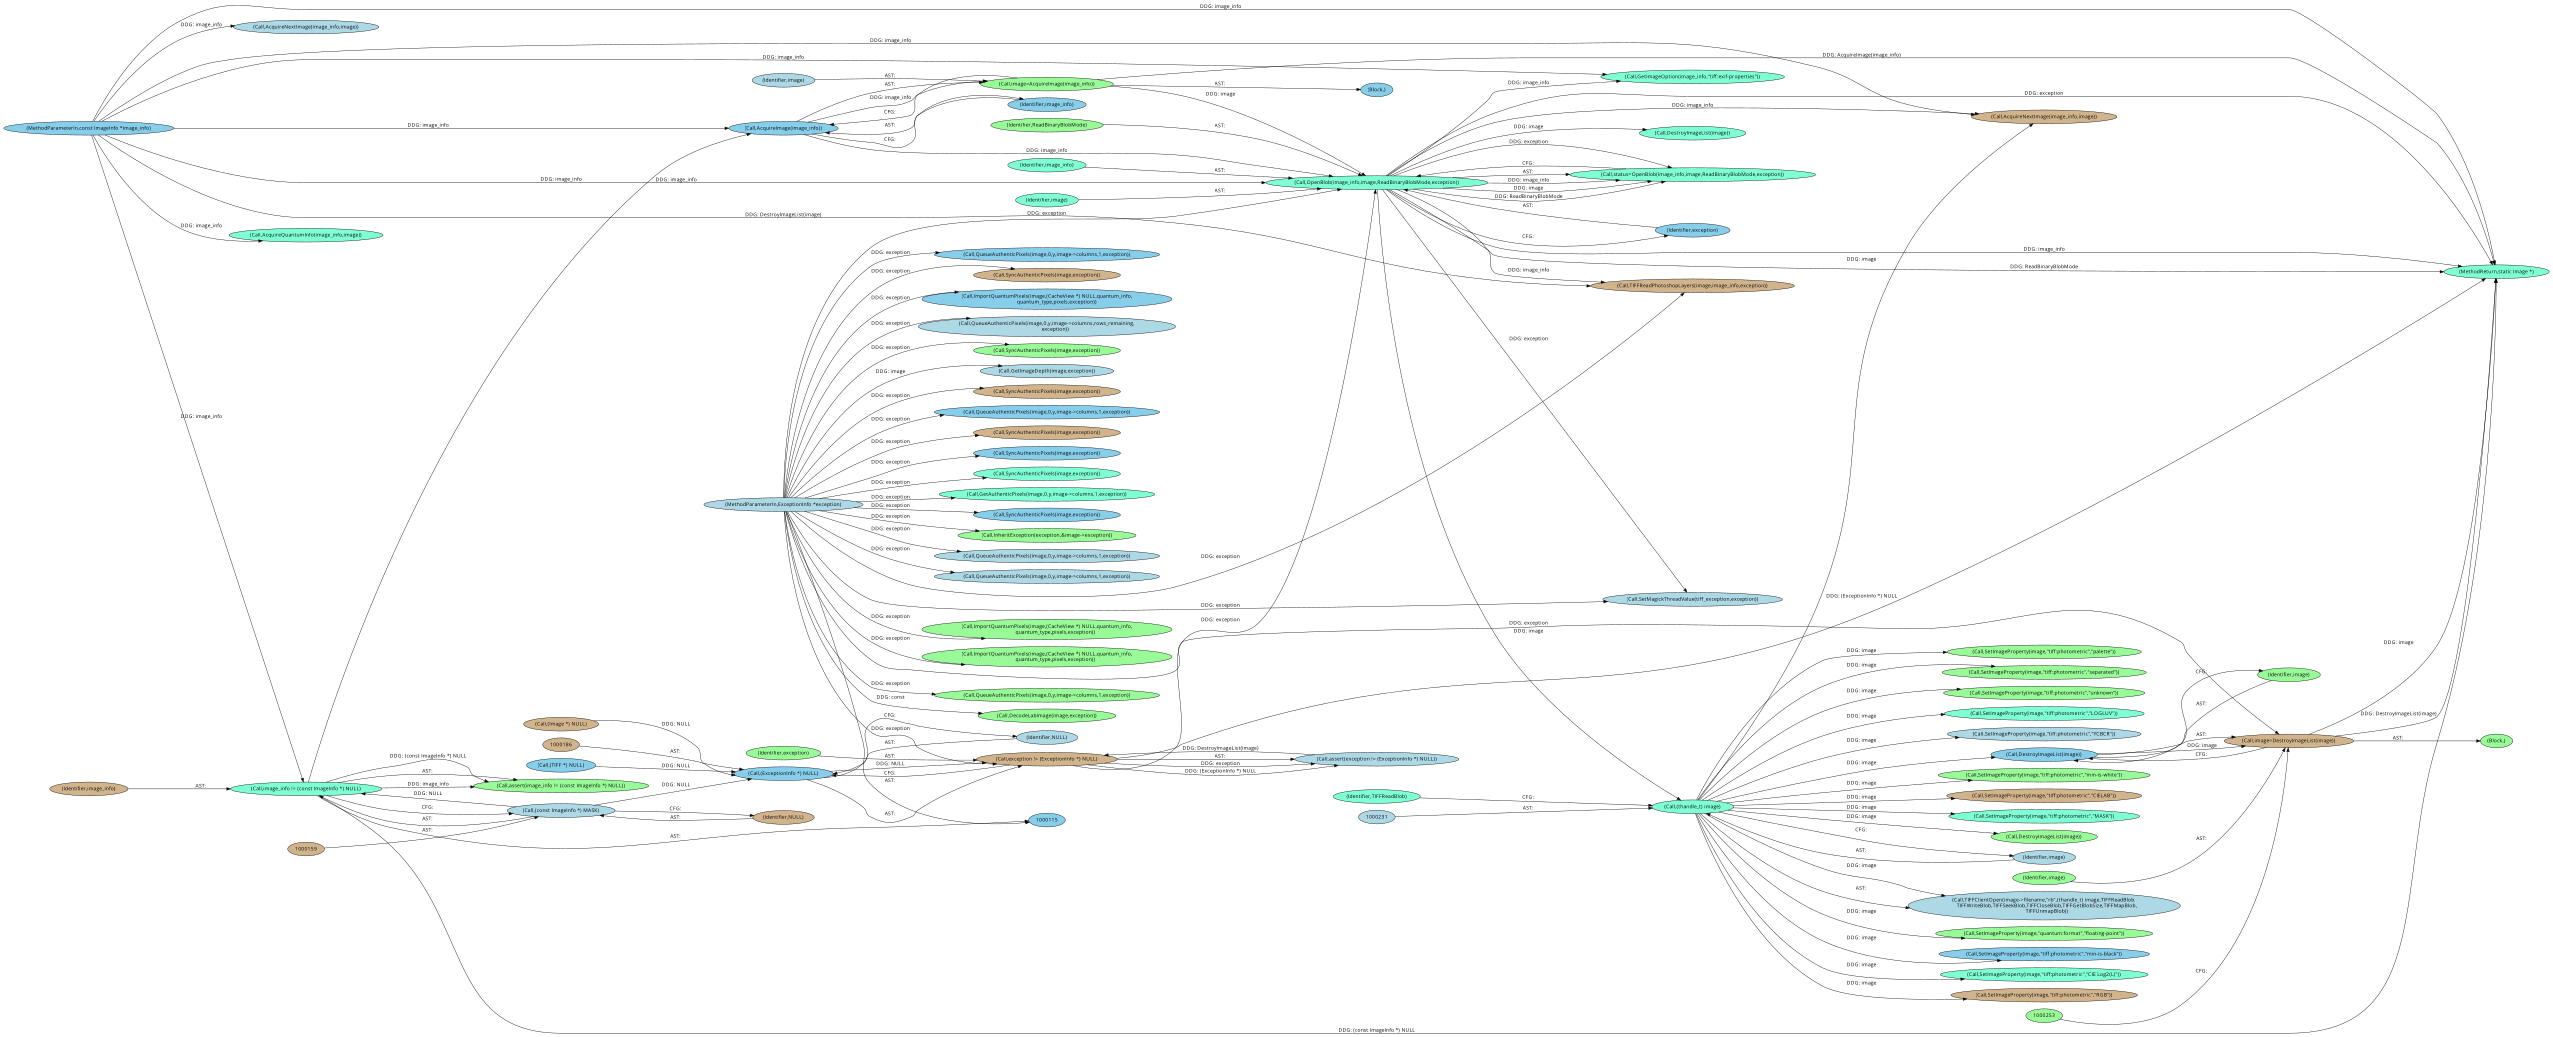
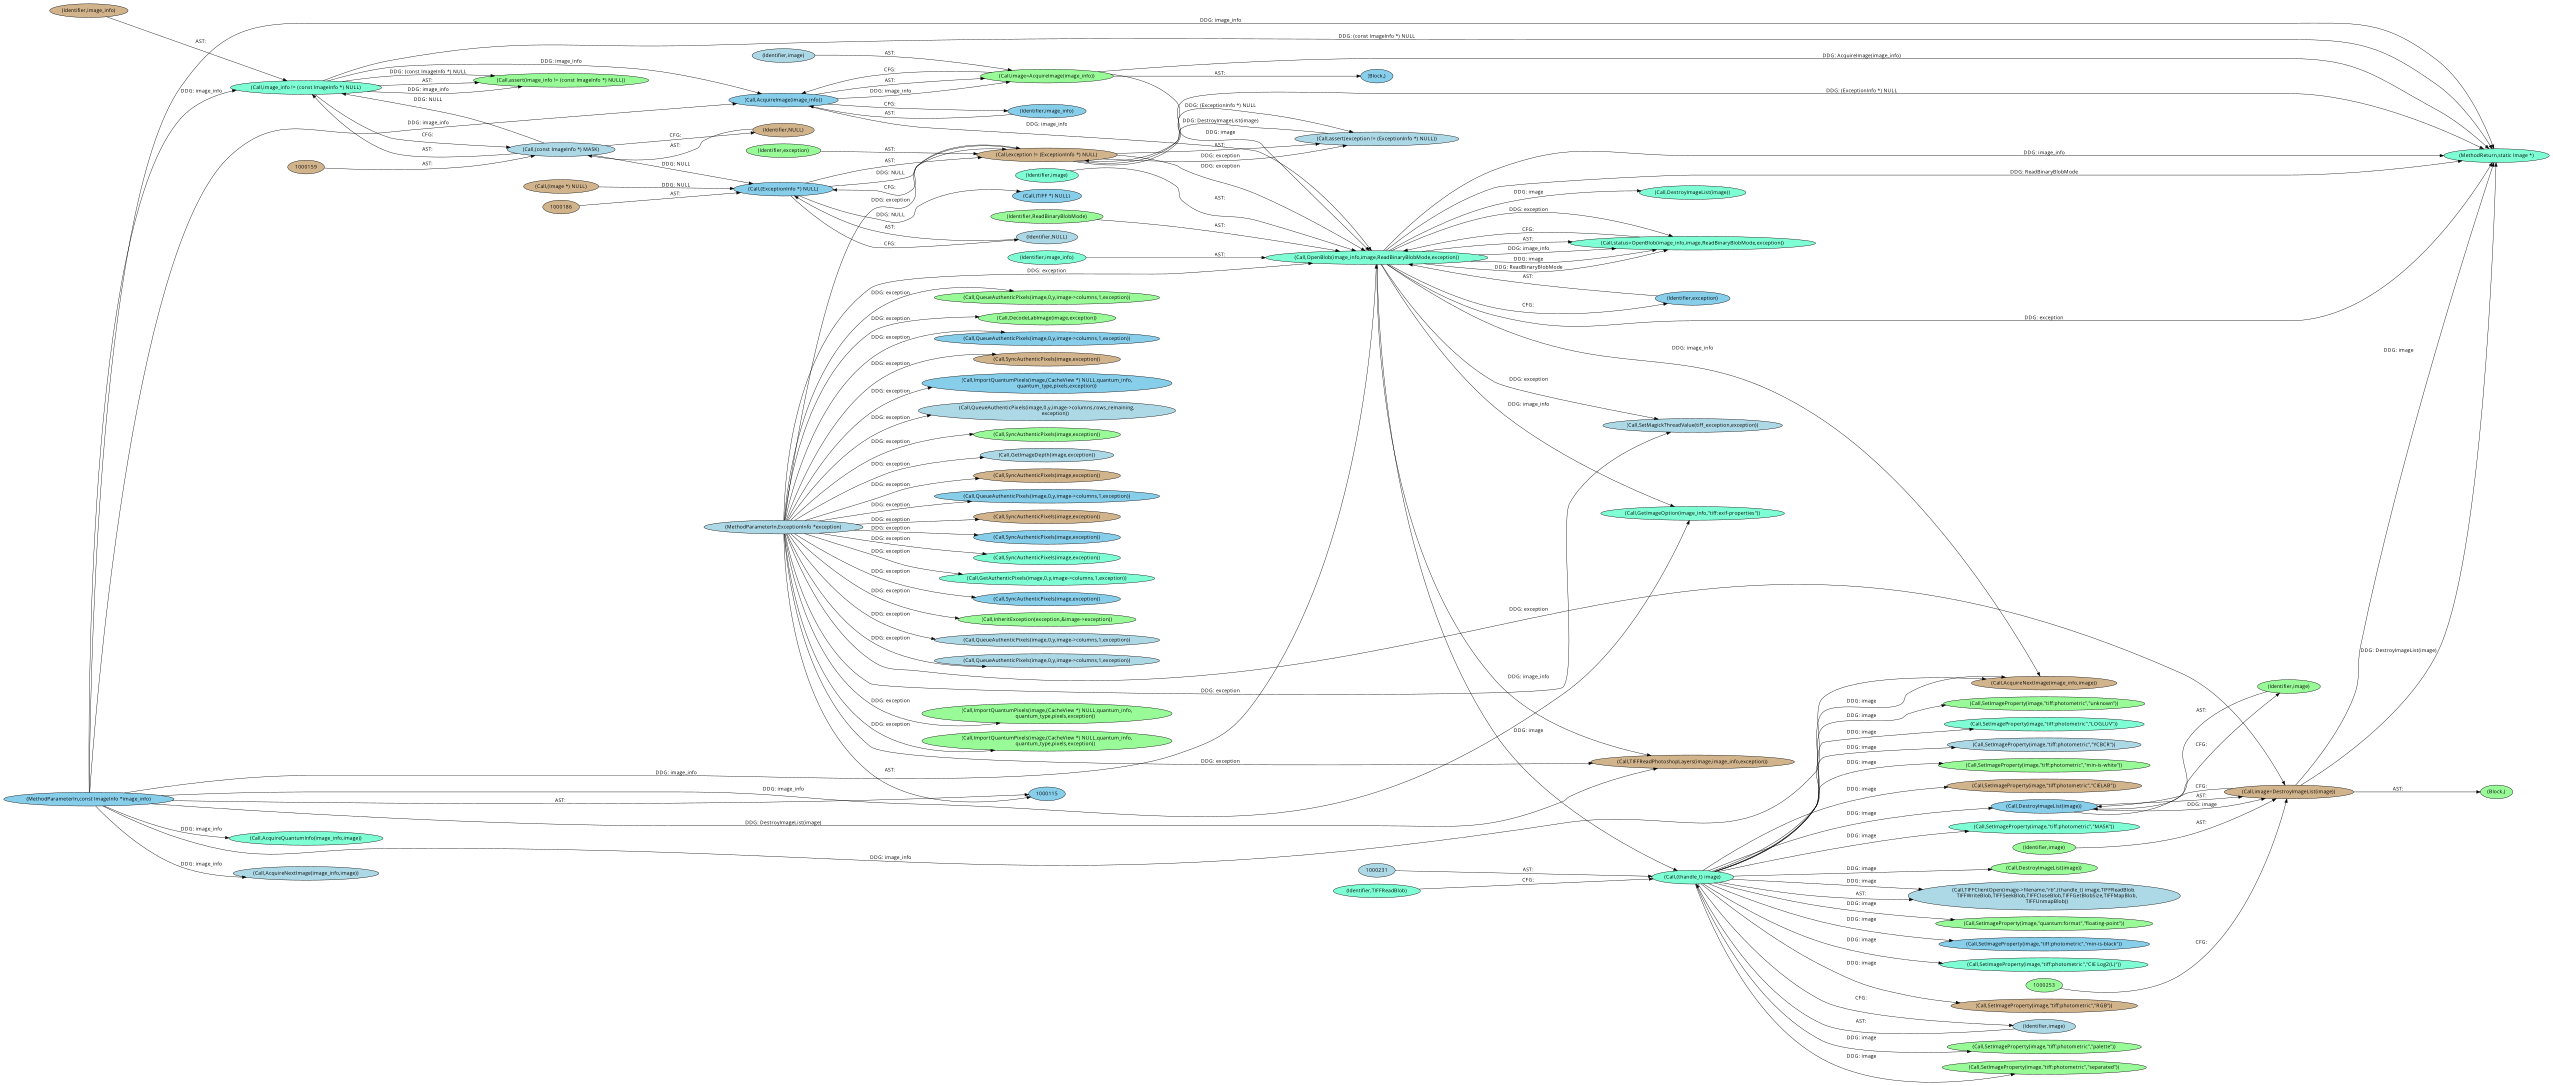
(891, 372) -> (891, 464)
(891, 697) -> (891, 319)
(663, 769) -> (910, 218)
(667, 842) -> (599, 804)
